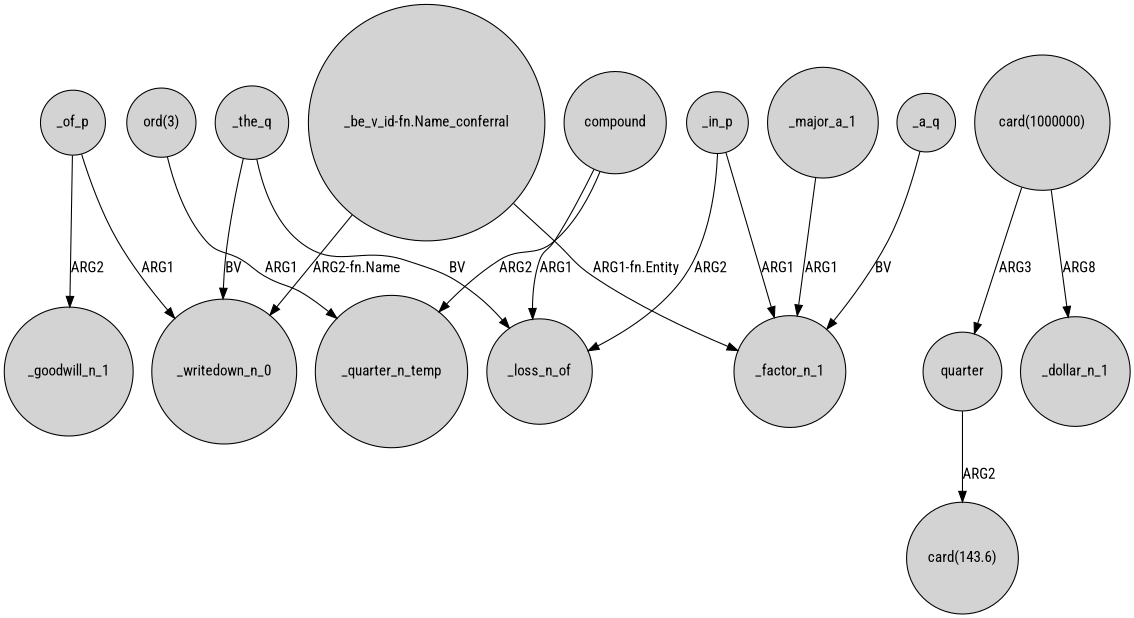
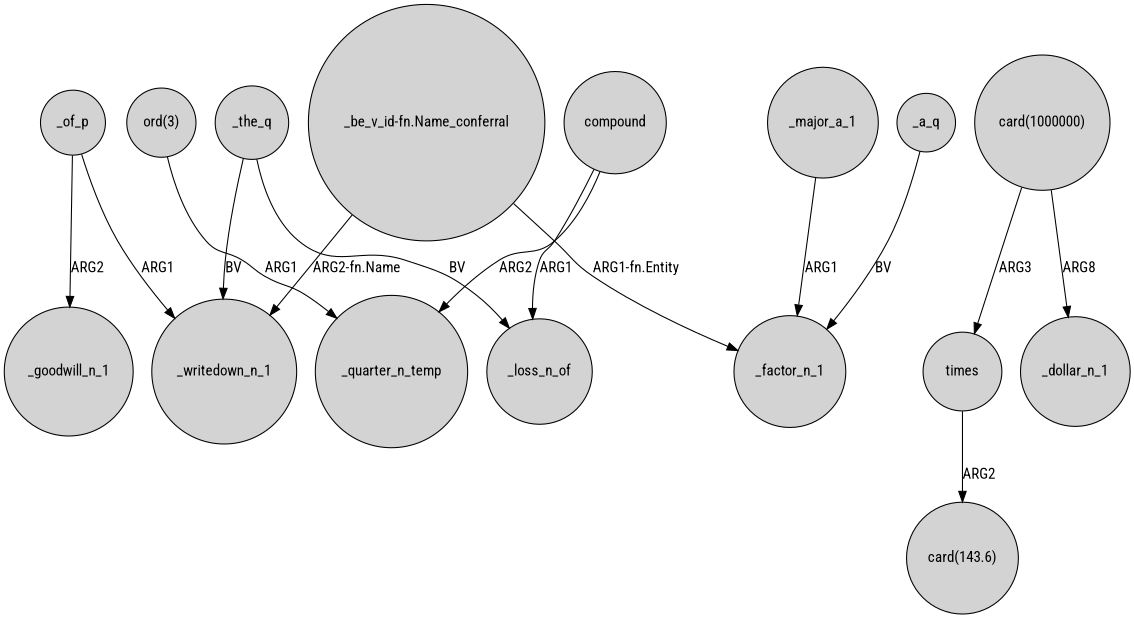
(717, 123) -> none
(224, 372) -> (224, 372)
(962, 372) -> (962, 372)
